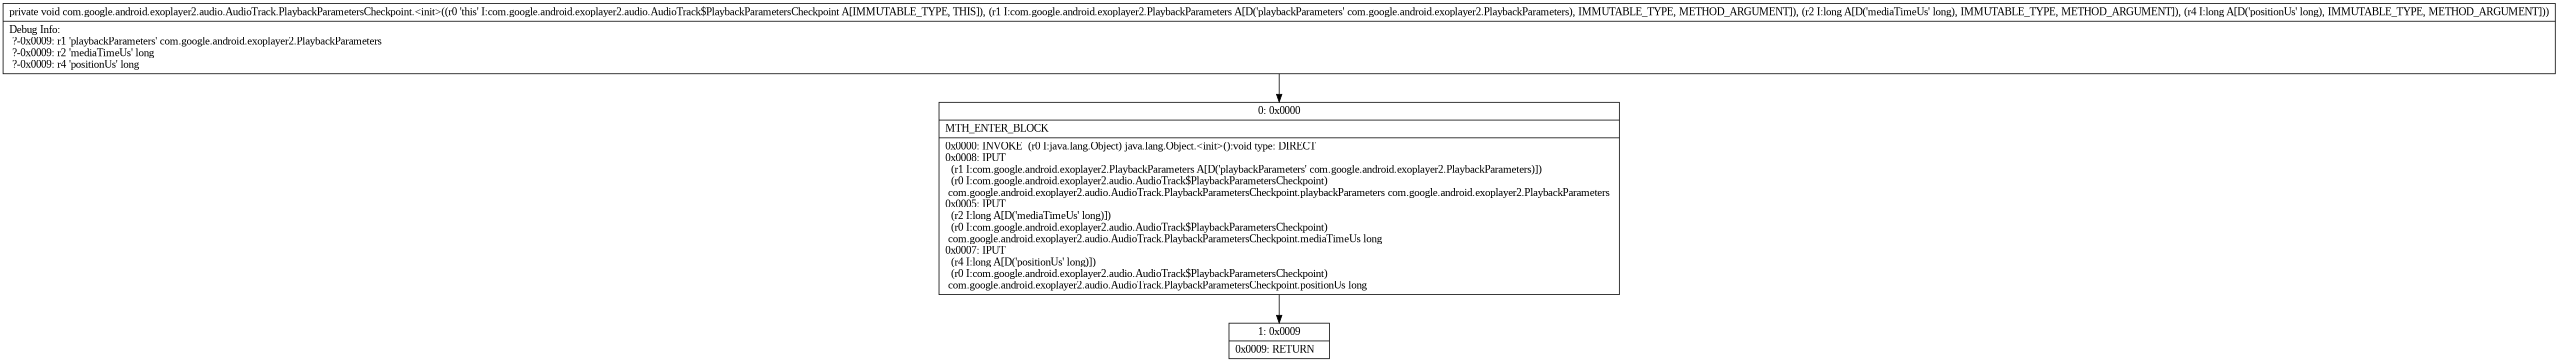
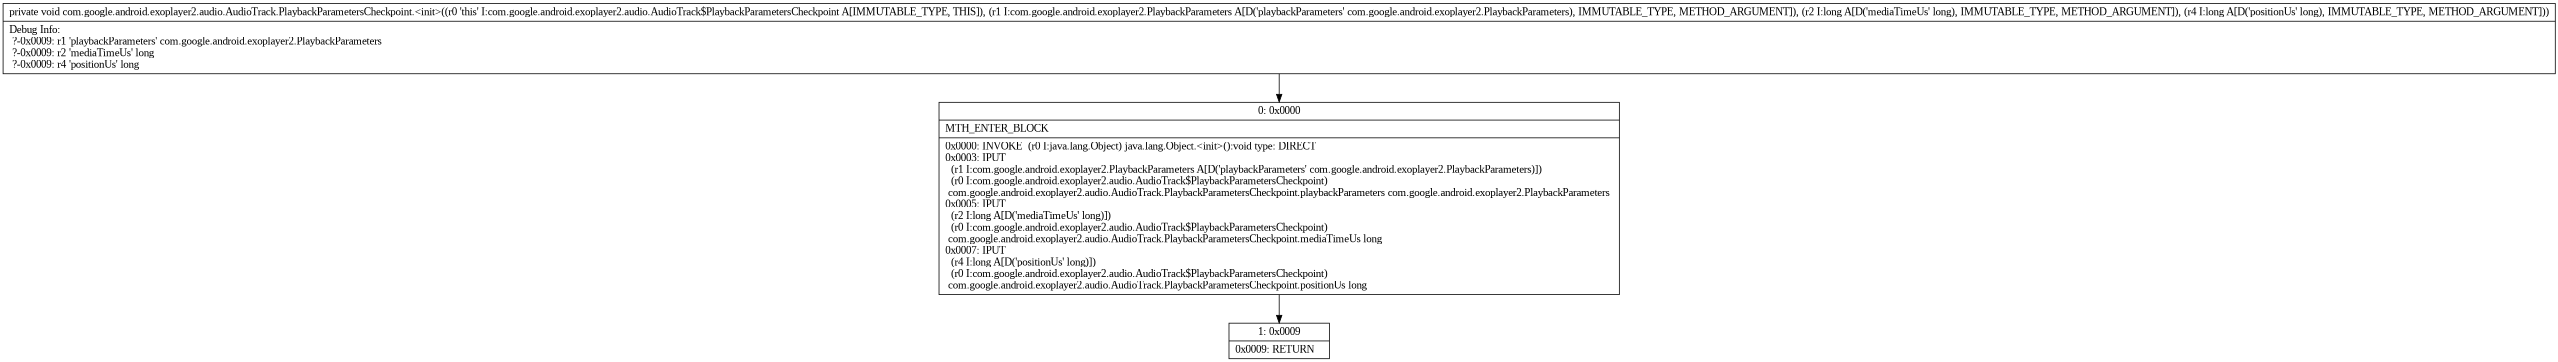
(978, 158) -> (978, 158)
